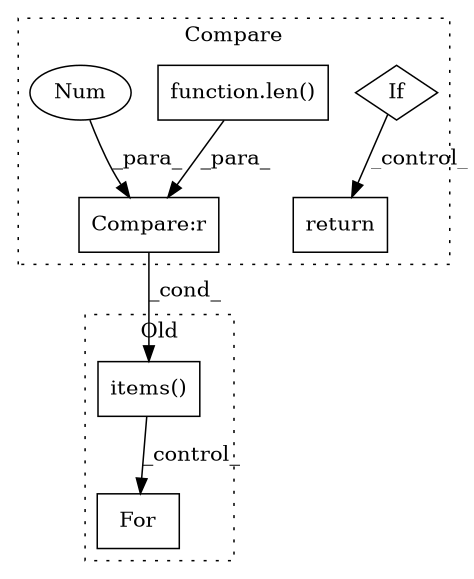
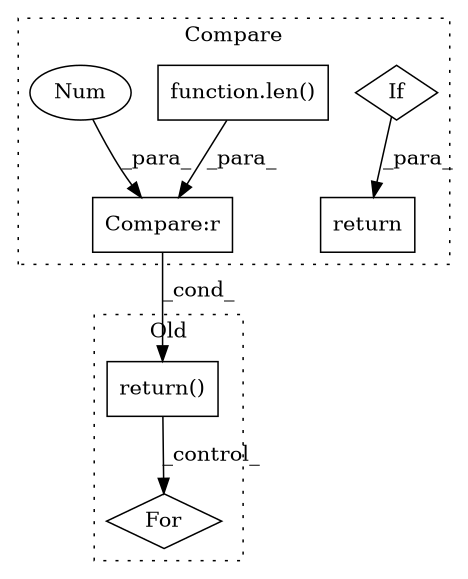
(419, 159) -> (418, 159)
(149, 389) -> (163, 389)
(138, 521) -> (164, 521)
